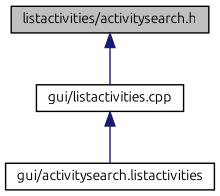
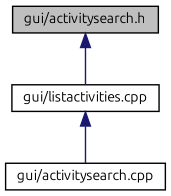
(110, 20) -> (85, 20)
(110, 177) -> (85, 177)
